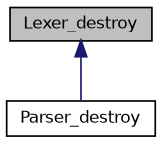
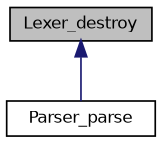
(81, 119) -> (81, 119)
